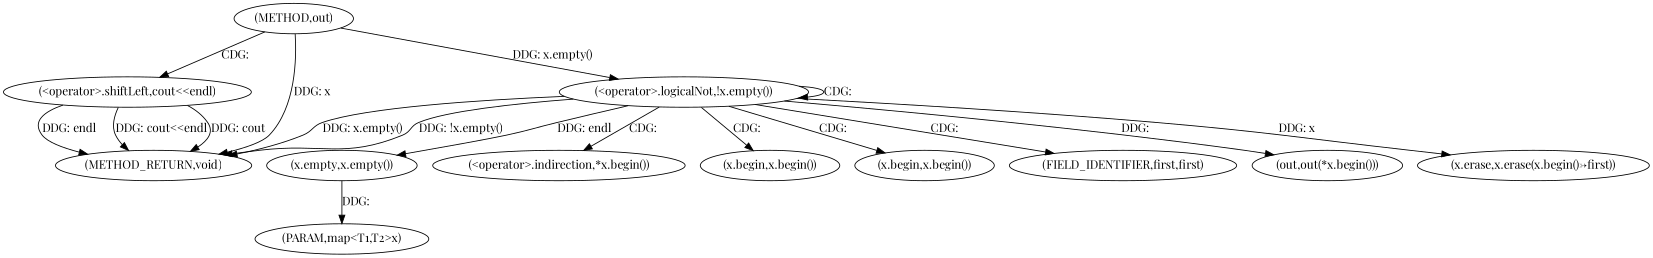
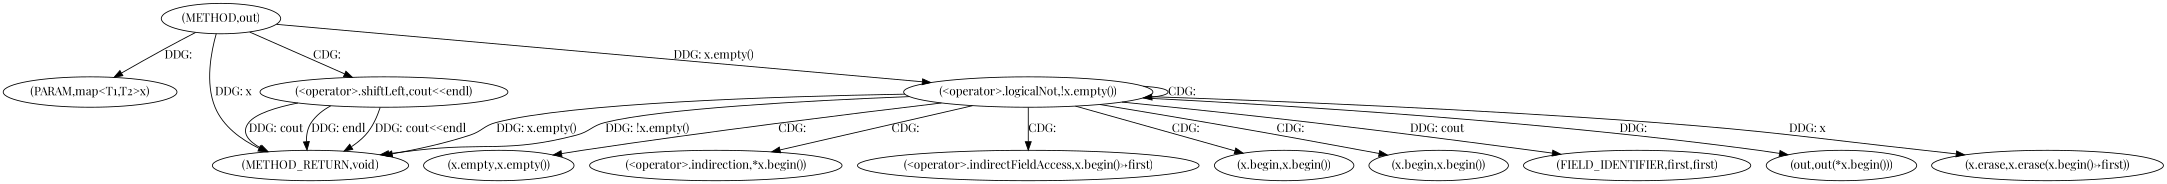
(584, 129) -> (794, 129)
(946, 129) -> (1437, 129)
none -> (1028, 166)
(342, 198) -> (158, 52)
